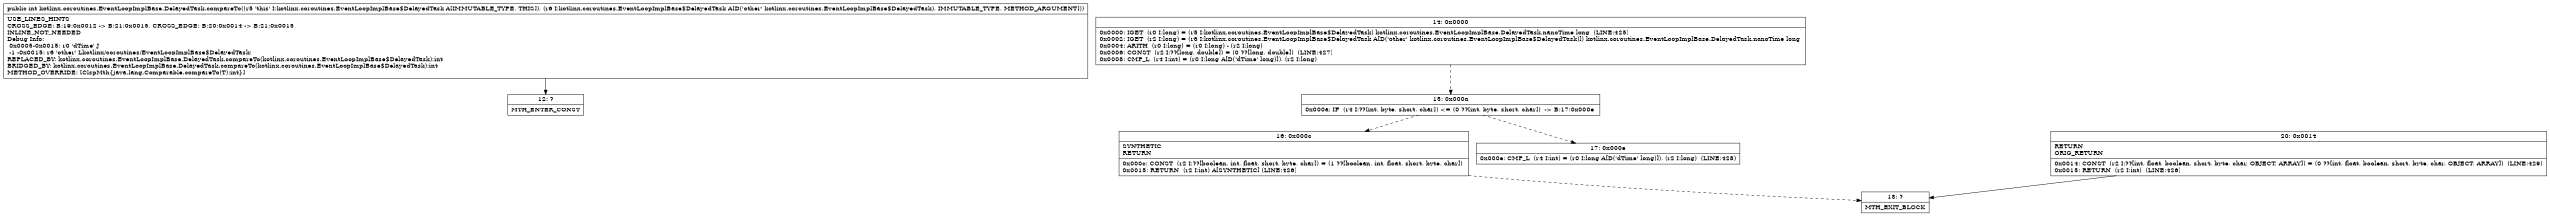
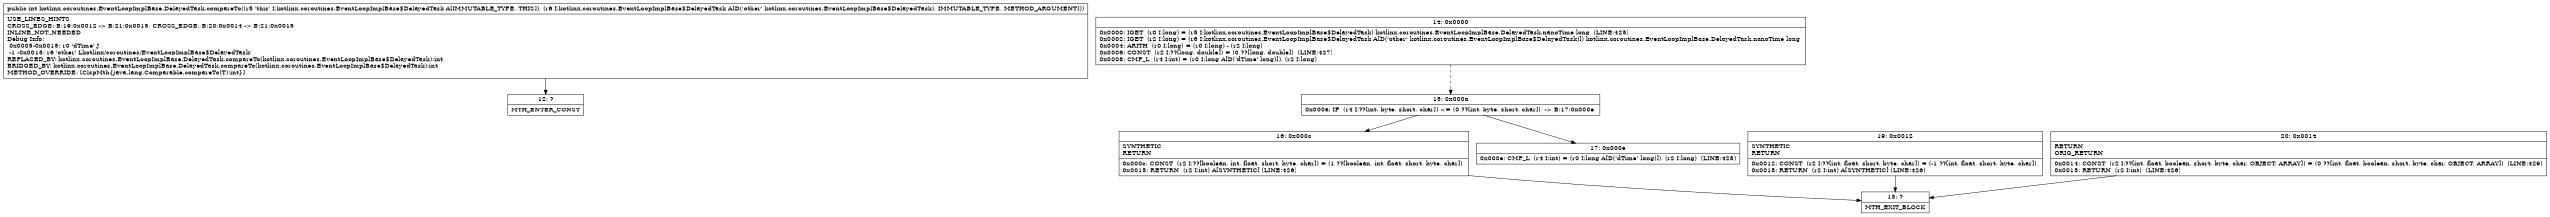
(1394, 123) -> (1394, 123)
(1527, 128) -> (1527, 128)
none -> (1895, 154)
(1663, 190) -> (1663, 190)
